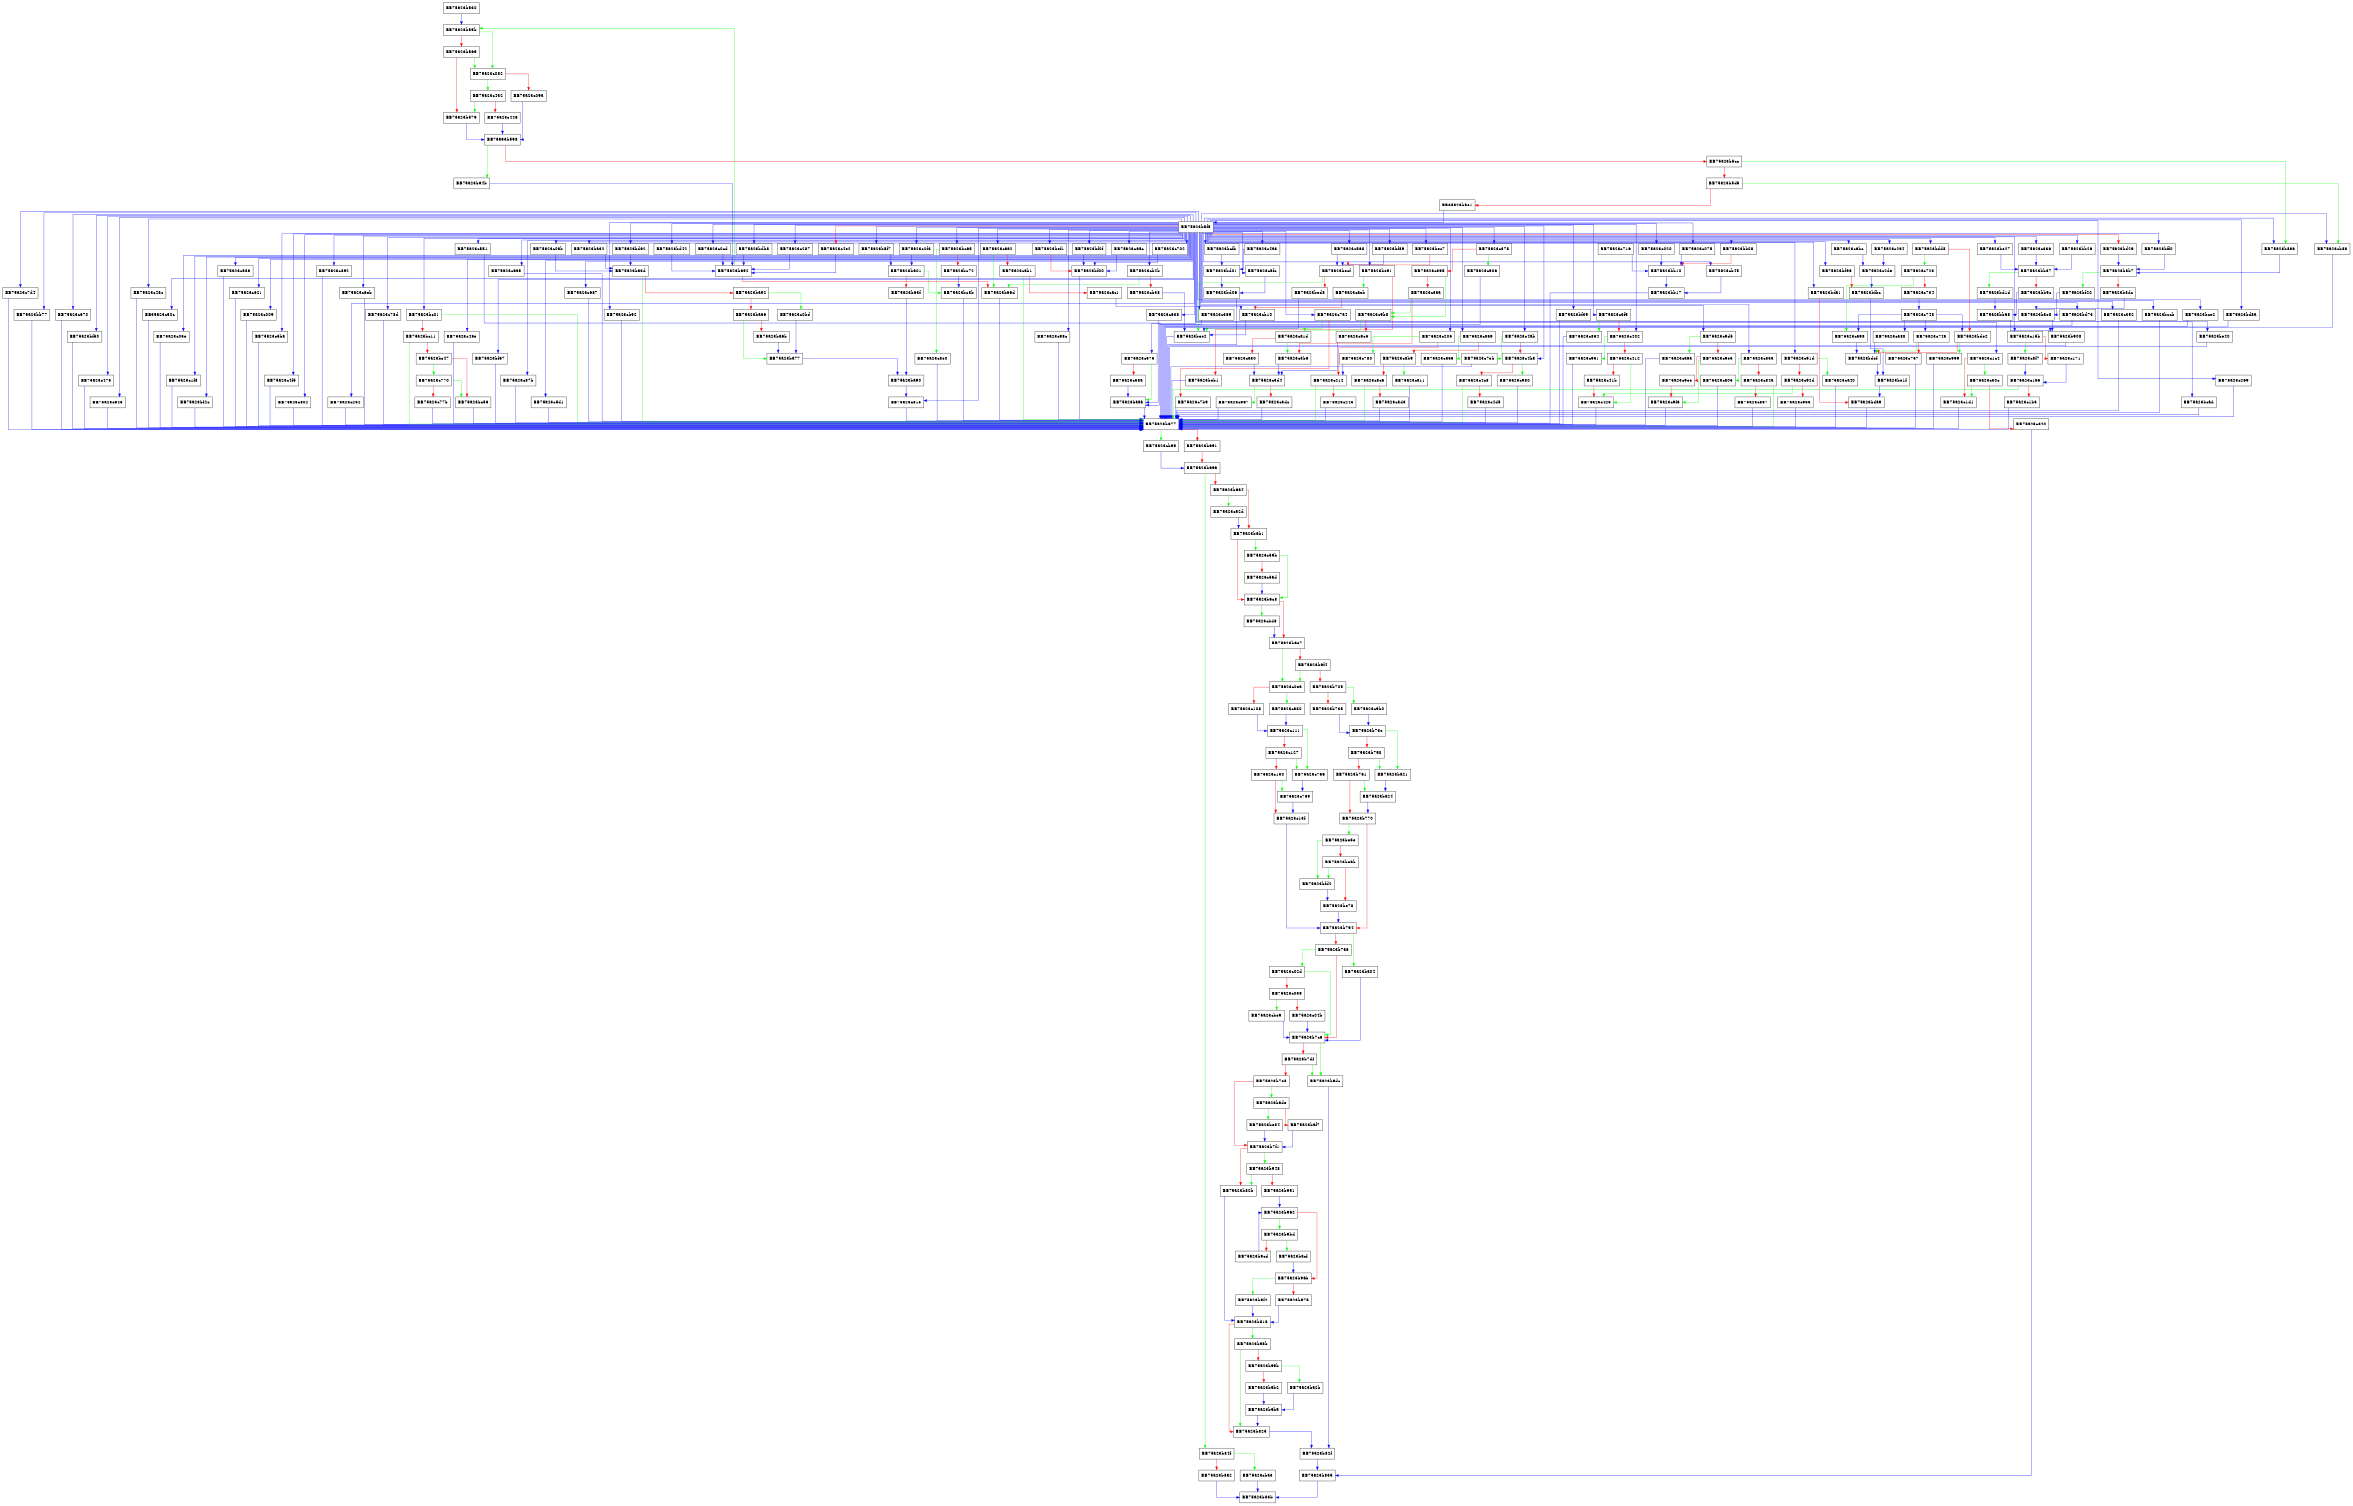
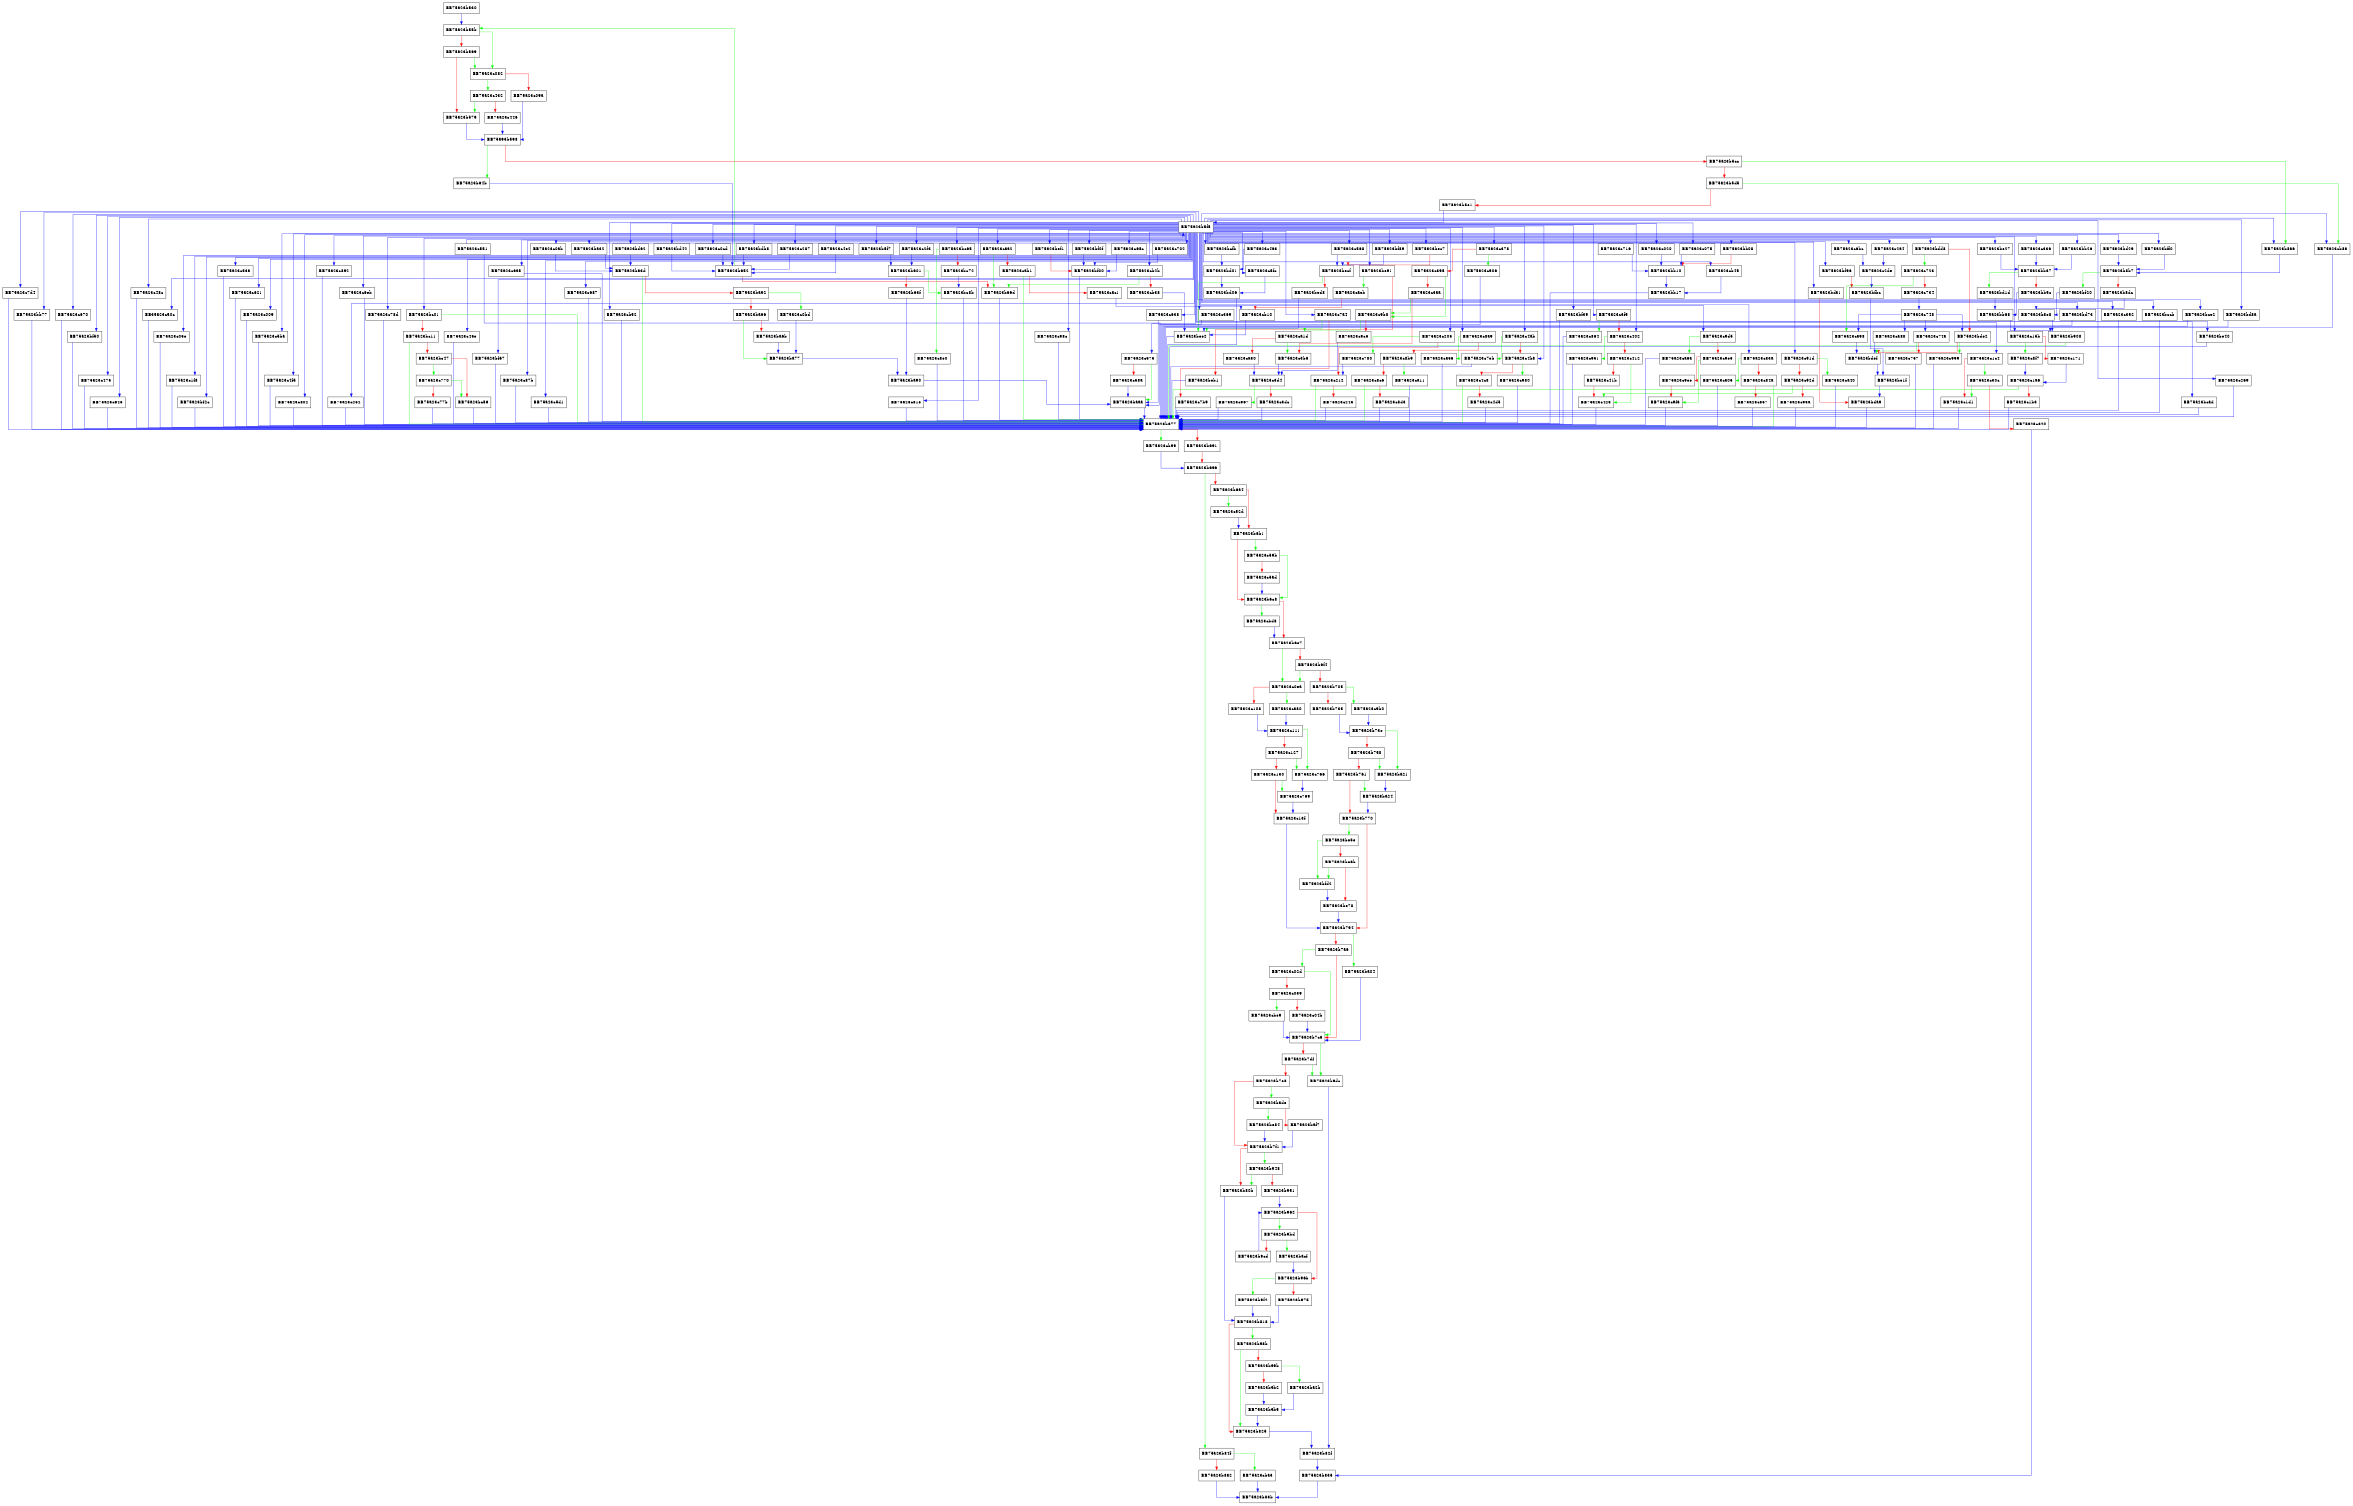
(1457, 205) -> (1457, 205)
(1000, 226) -> (1000, 226)
(1668, 235) -> (1668, 235)
(833, 239) -> (825, 239)
(1584, 346) -> (1584, 346)
(906, 390) -> (1028, 381)
